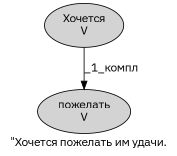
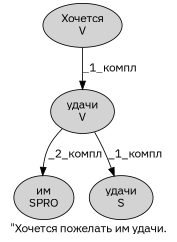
(84, 112) -> (83, 112)
none -> (44, 198)
none -> (121, 198)
